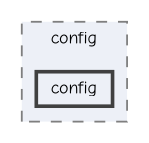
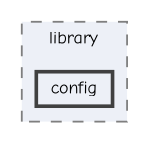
(74, 39) -> (74, 39)
